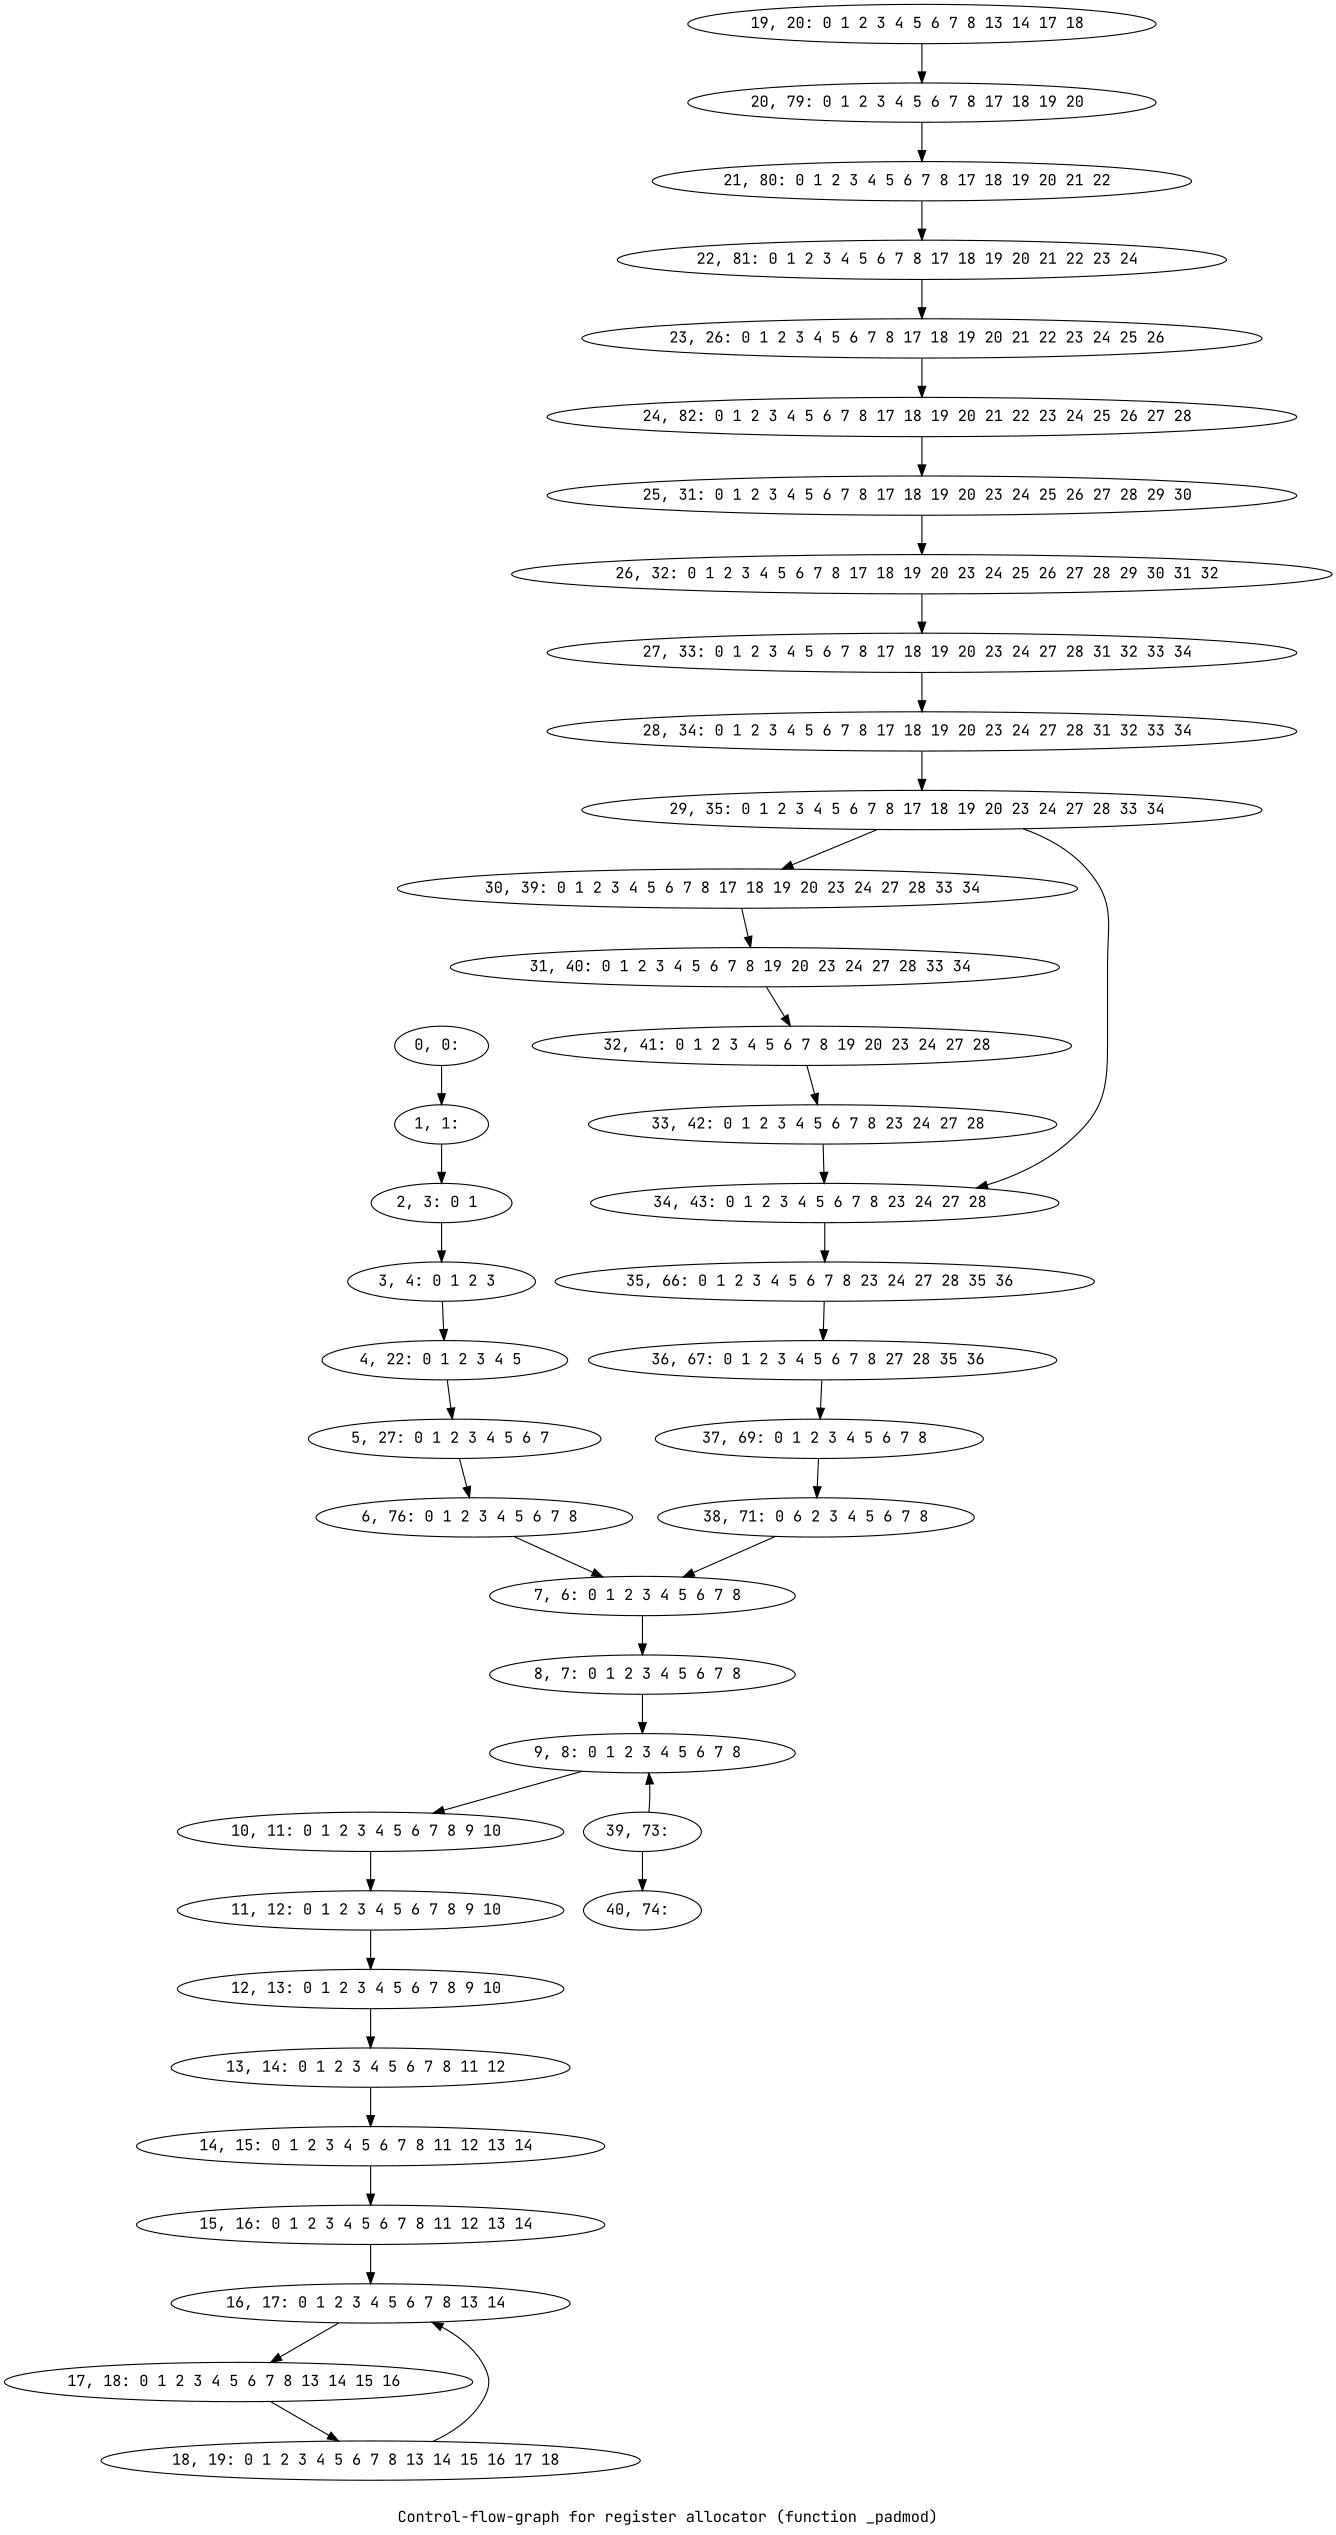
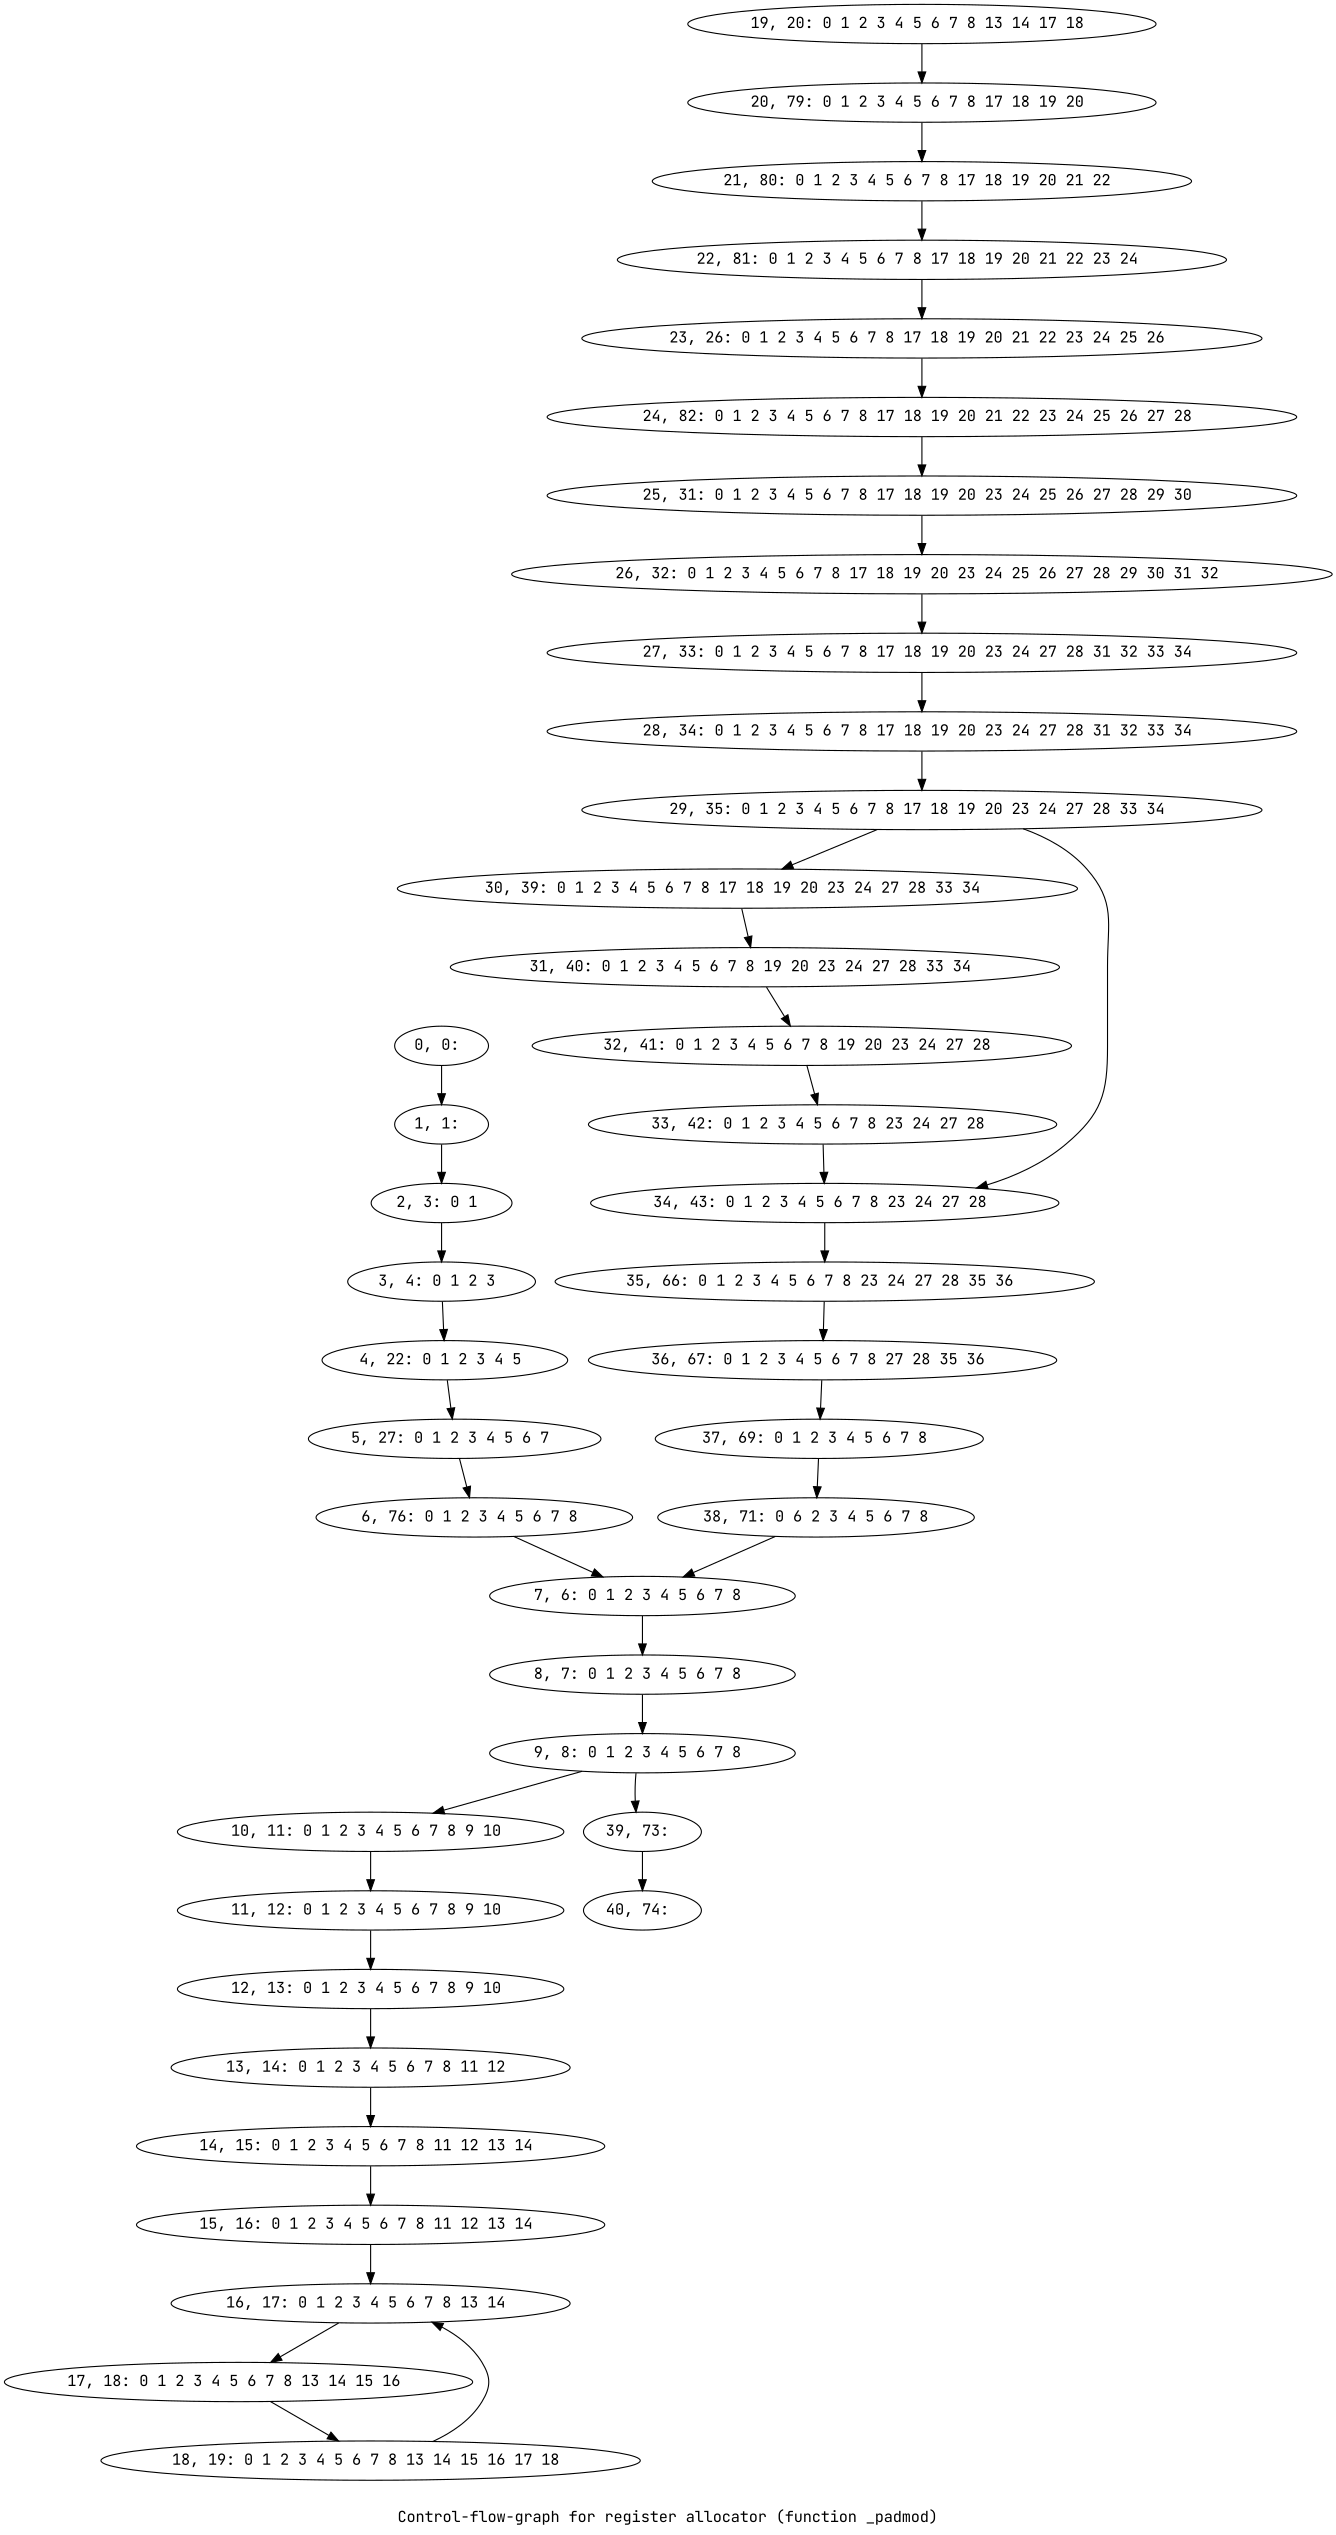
(650, 1798) -> (635, 1787)
